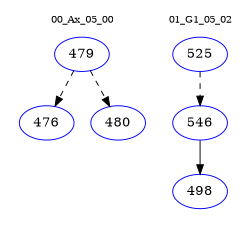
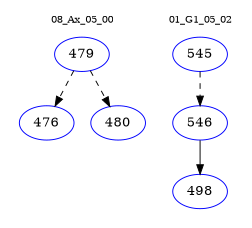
(82, 20) -> (82, 20)
(200, 54) -> (200, 54)
